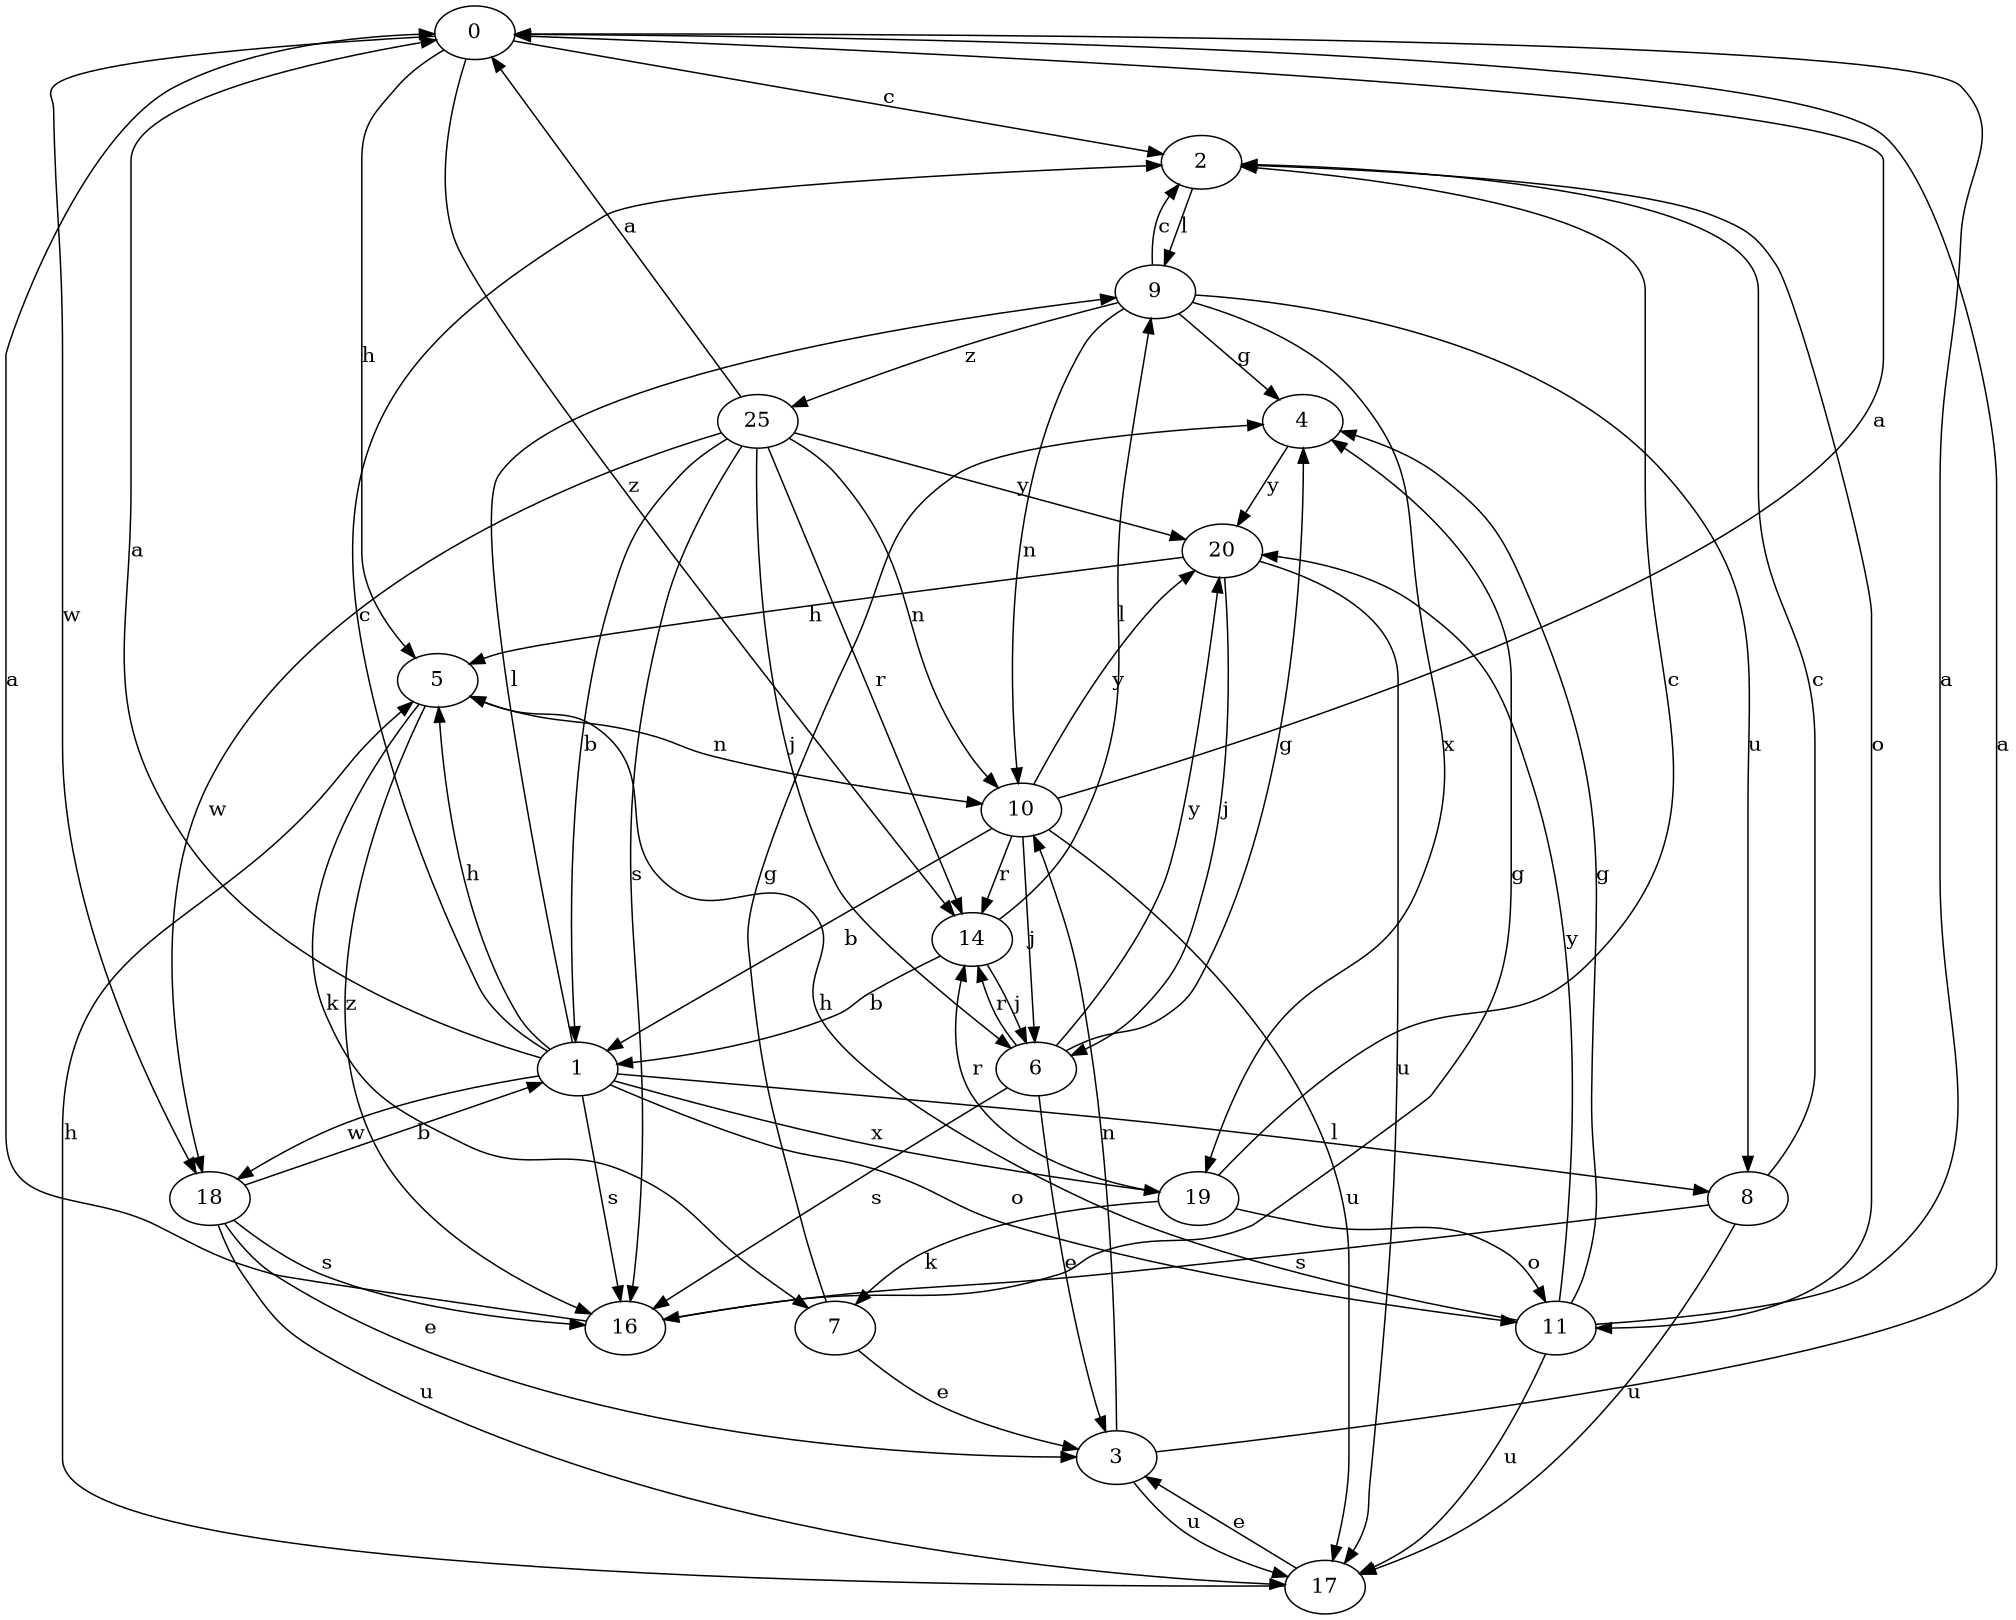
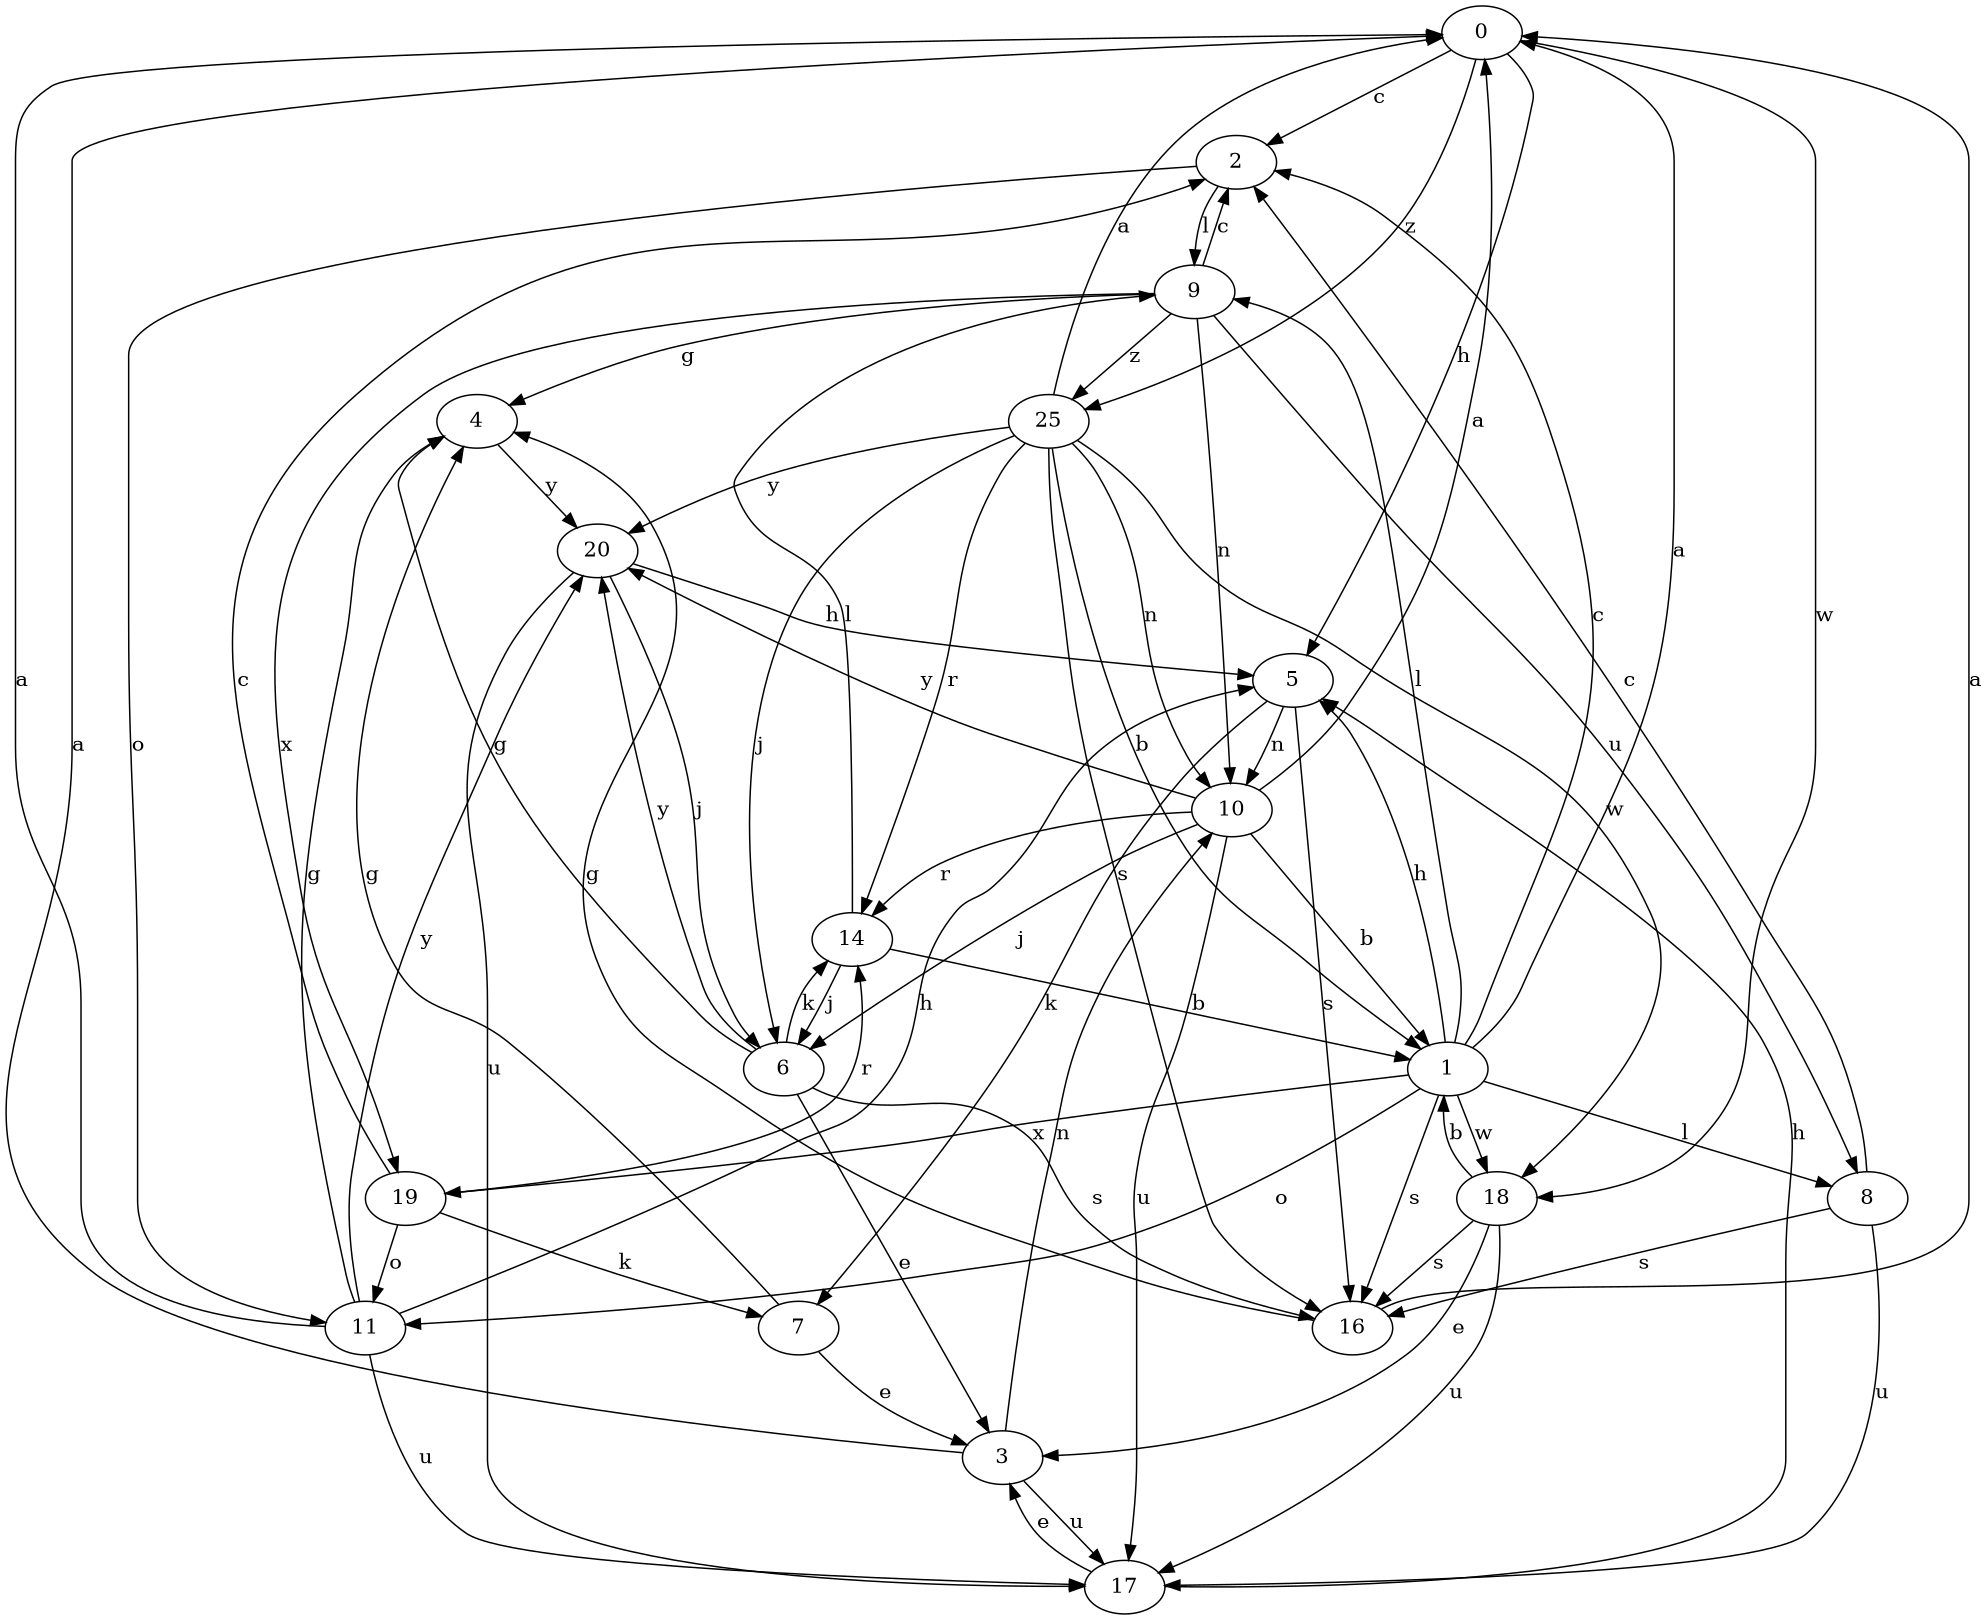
(635, 505) -> (1338, 284)
(351, 1004) -> (1329, 1004)
(1001, 1004) -> (808, 1004)
